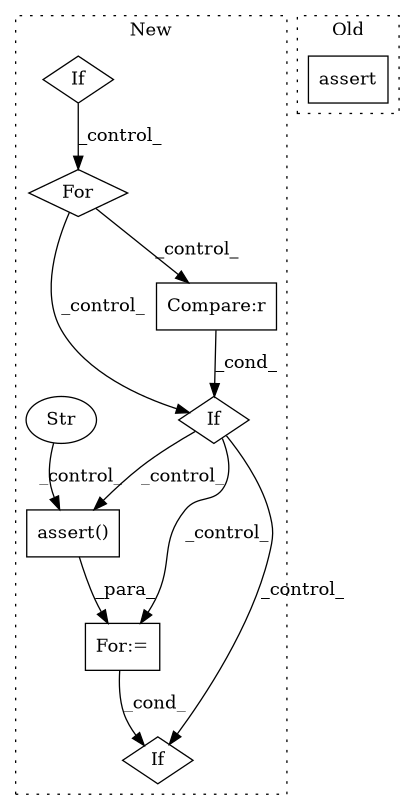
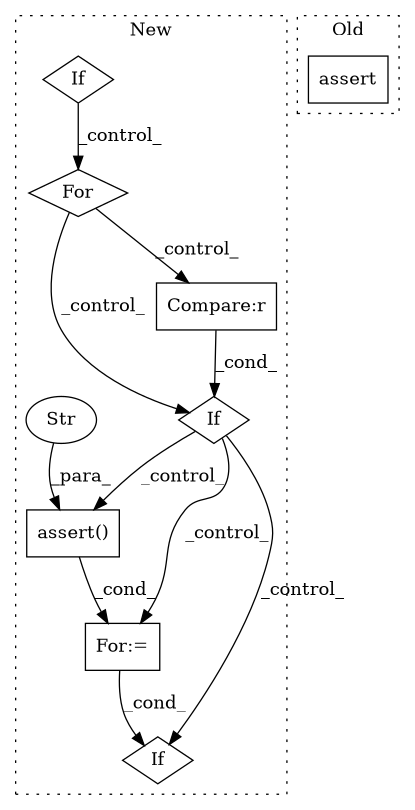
(81, 477) -> (81, 477)
(125, 590) -> (125, 590)
